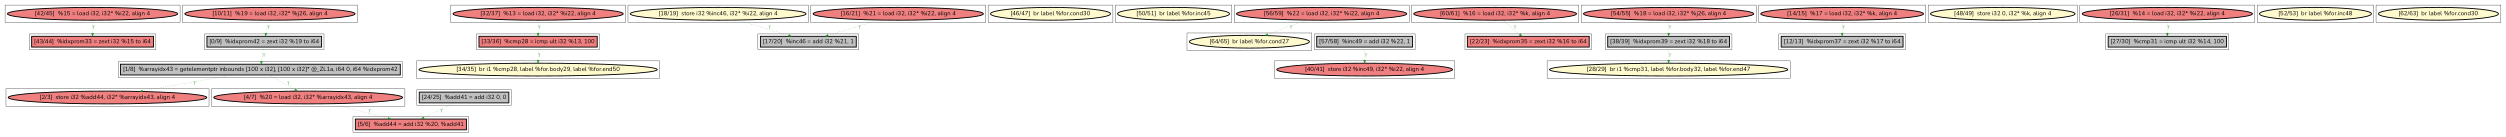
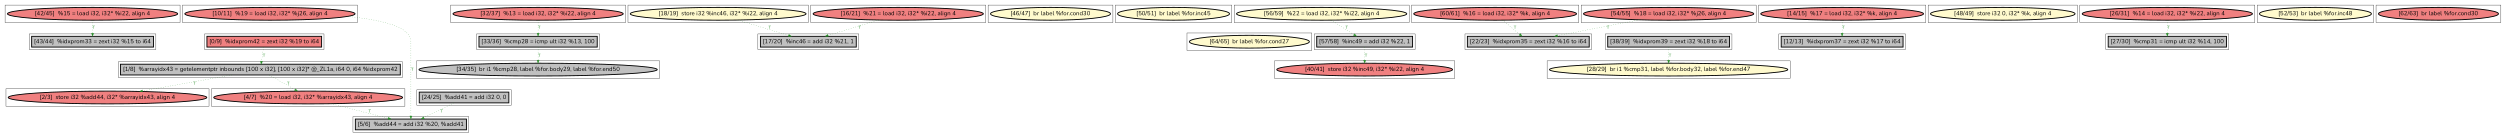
(1322, 14) -> (1322, 14)
(2438, 14) -> (2438, 14)
(267, 27) -> (411, 43)
(1287, 27) -> (1343, 27)
(1669, 27) -> (1599, 28)
(93, 42) -> (93, 42)
(264, 42) -> (264, 42)
(538, 42) -> (538, 42)
(1528, 42) -> (1528, 42)
(538, 70) -> (538, 70)
(411, 124) -> (411, 124)
